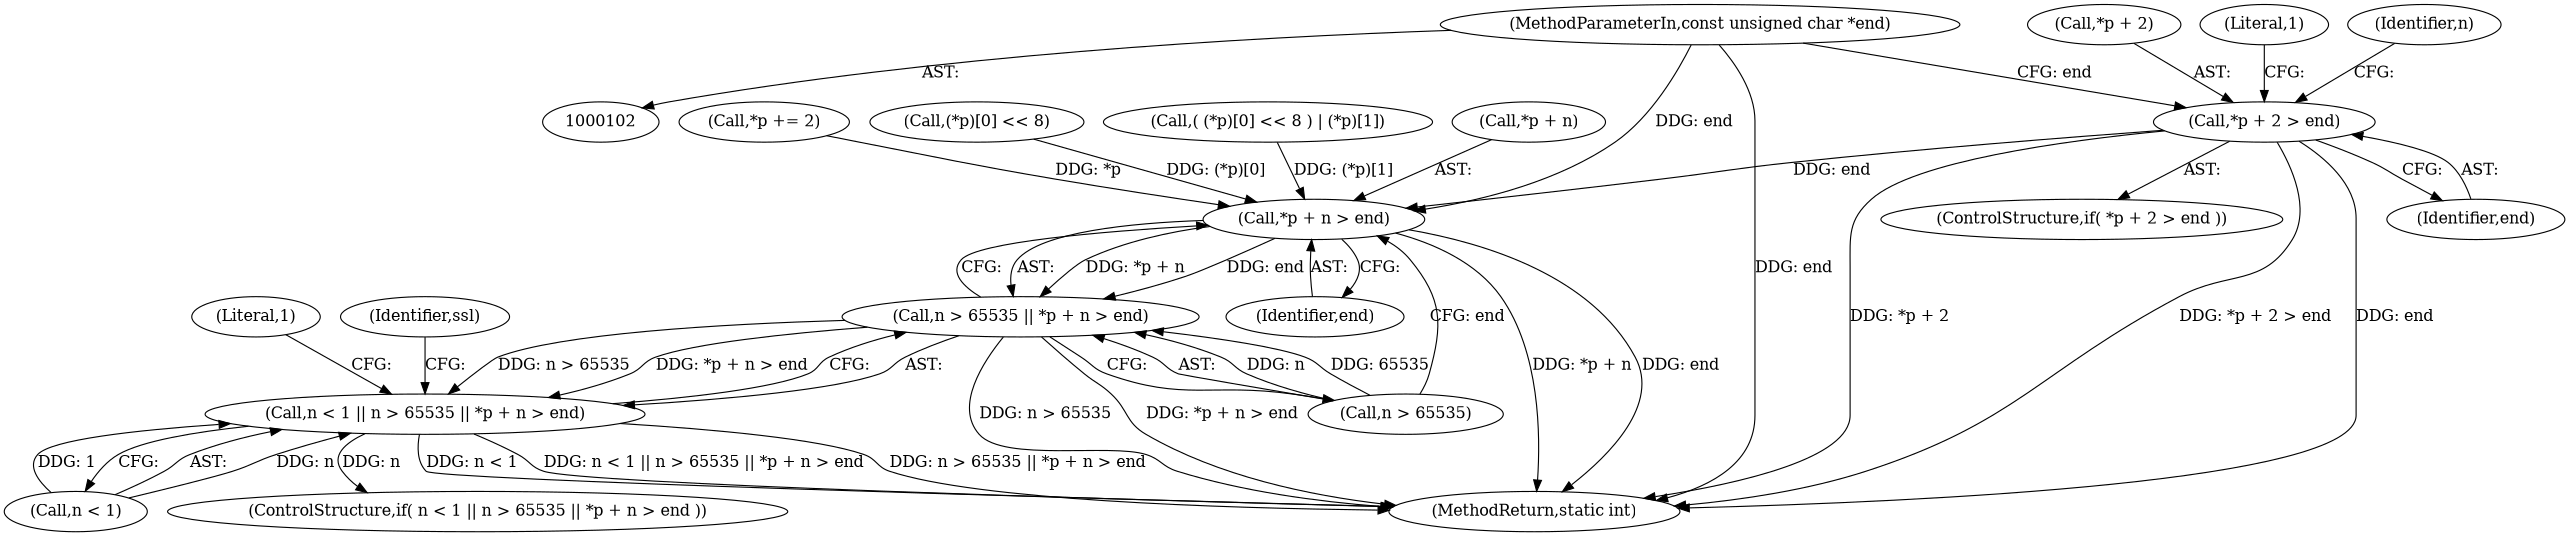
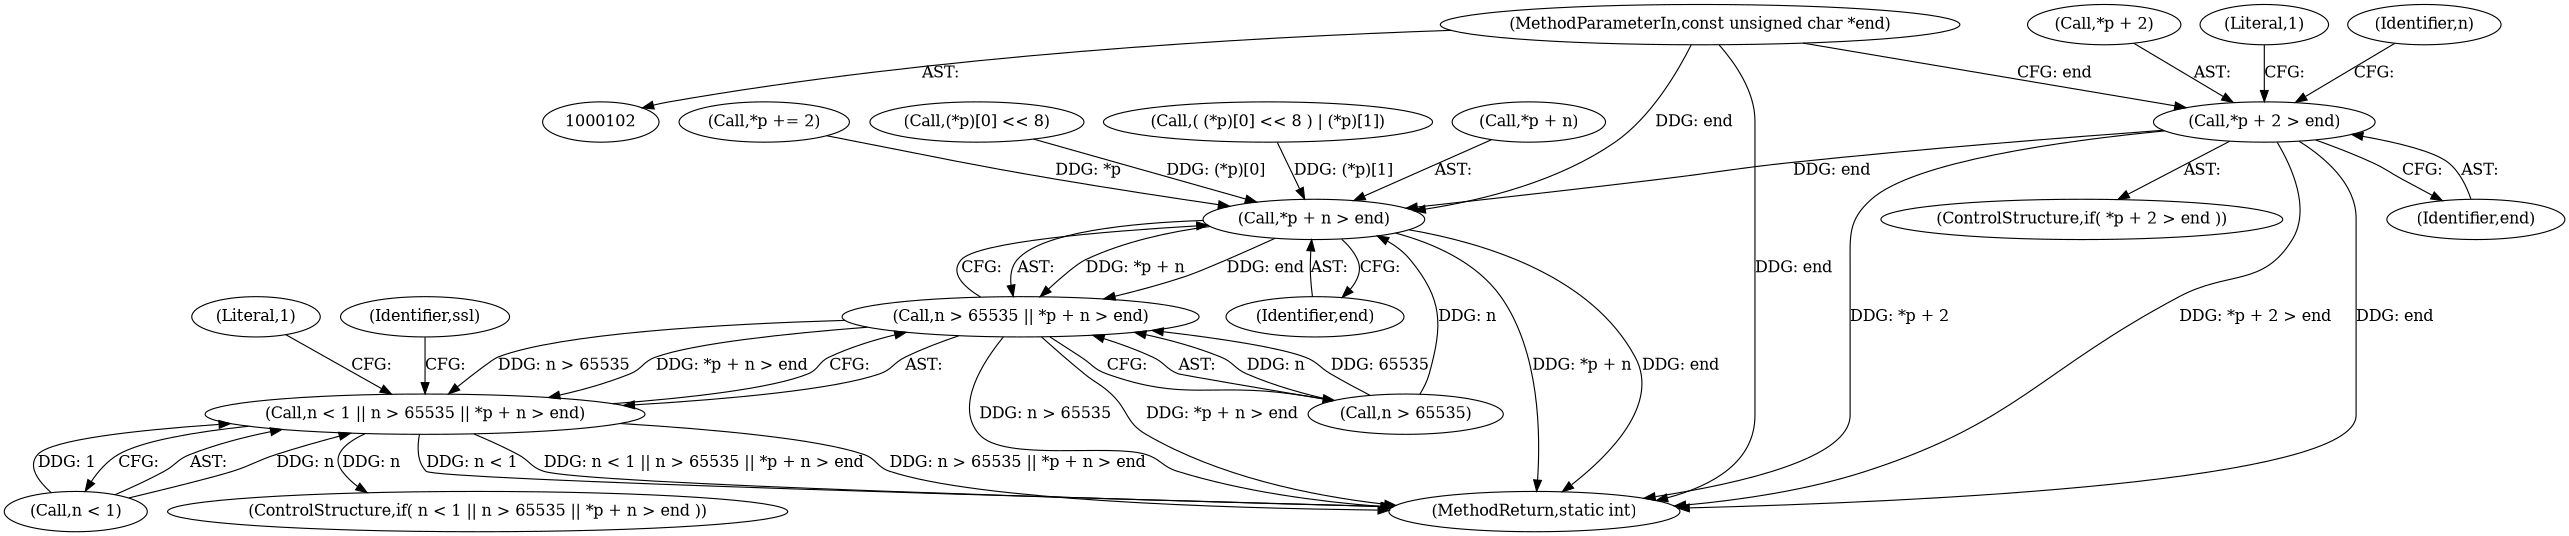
(1467, 317) -> (1467, 317)
